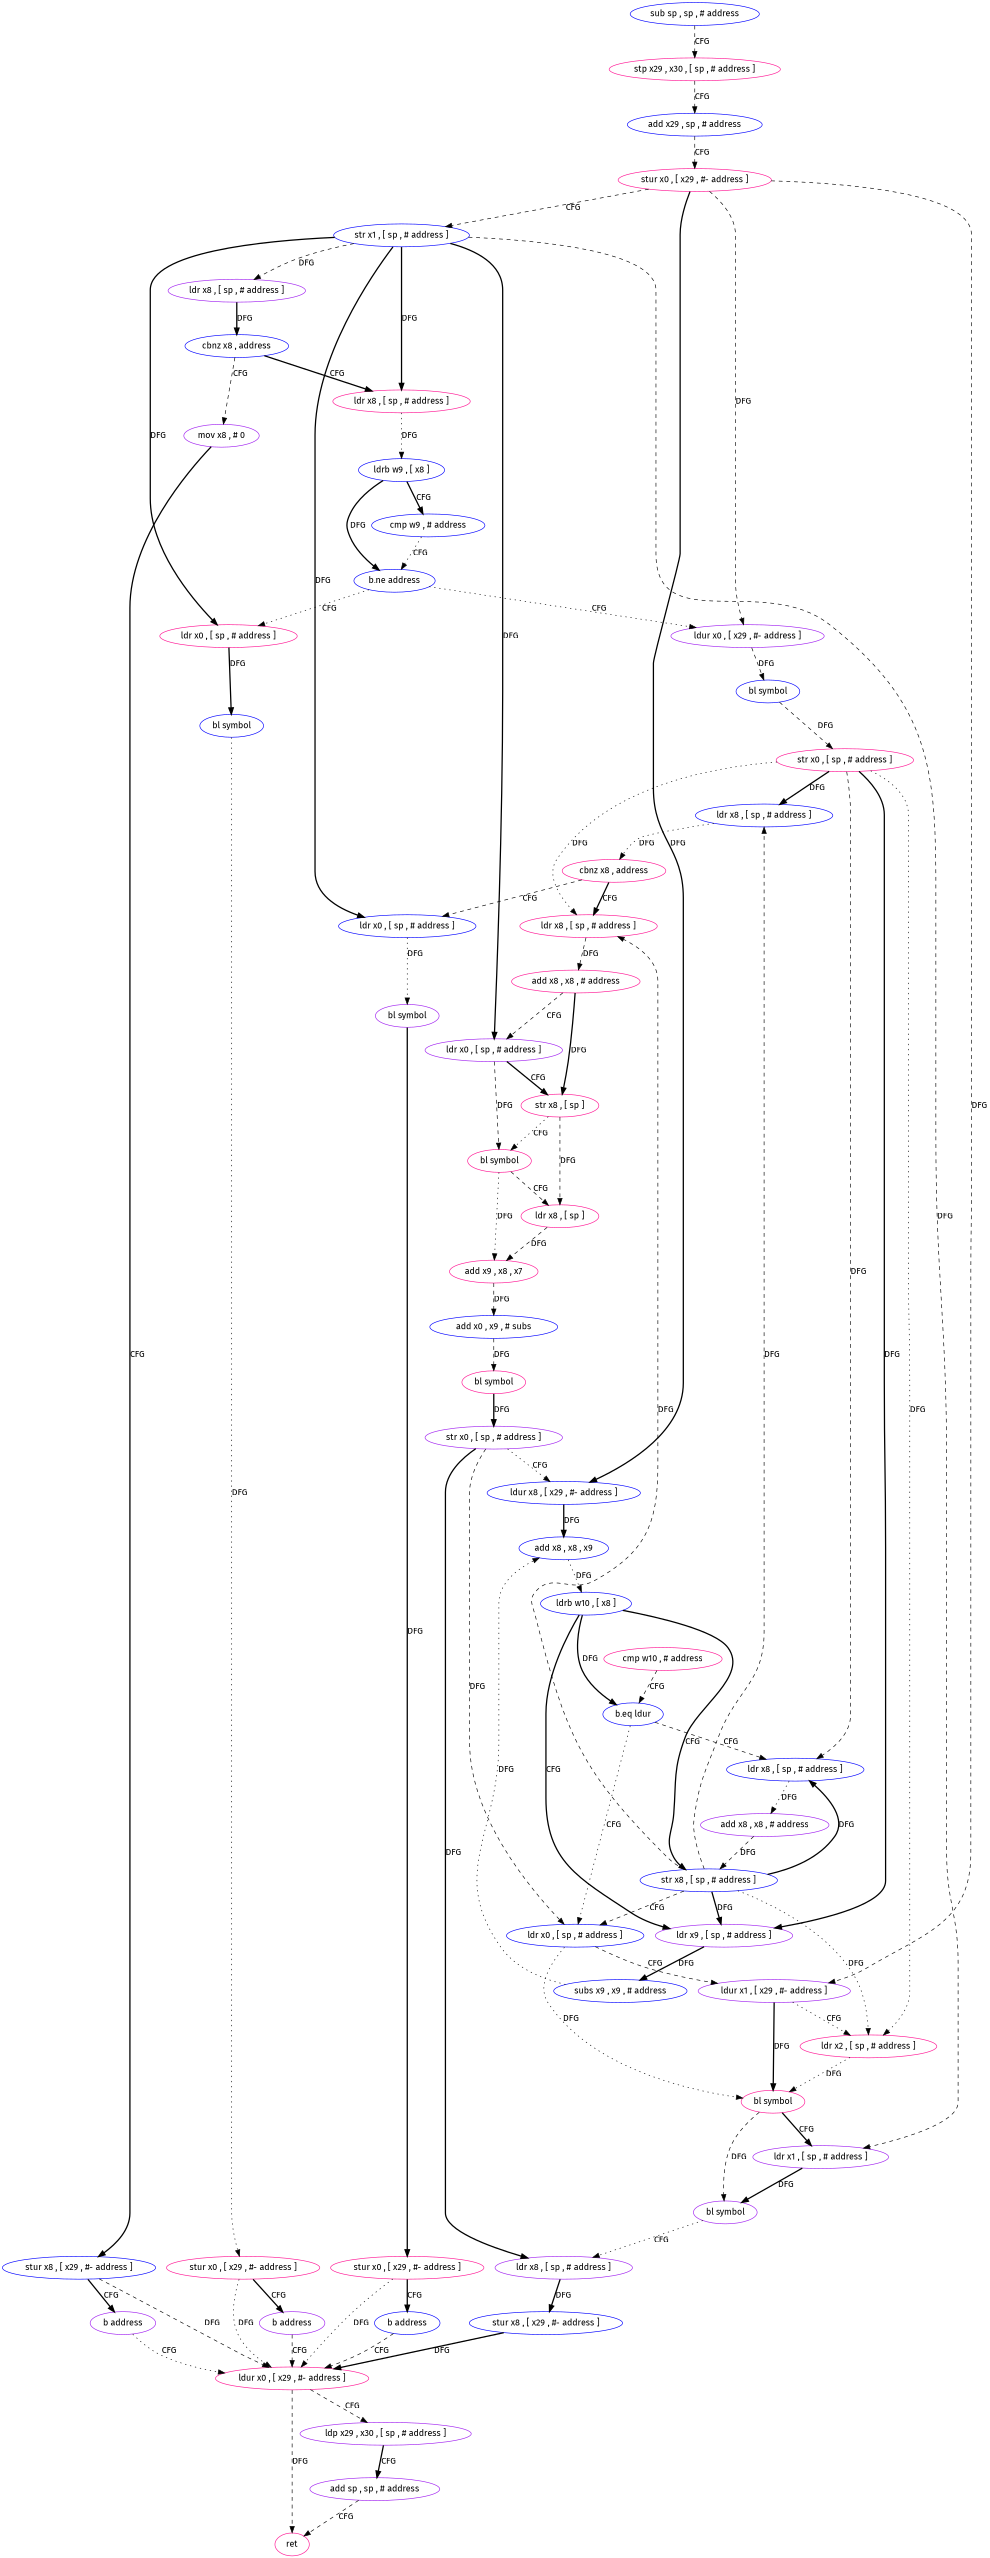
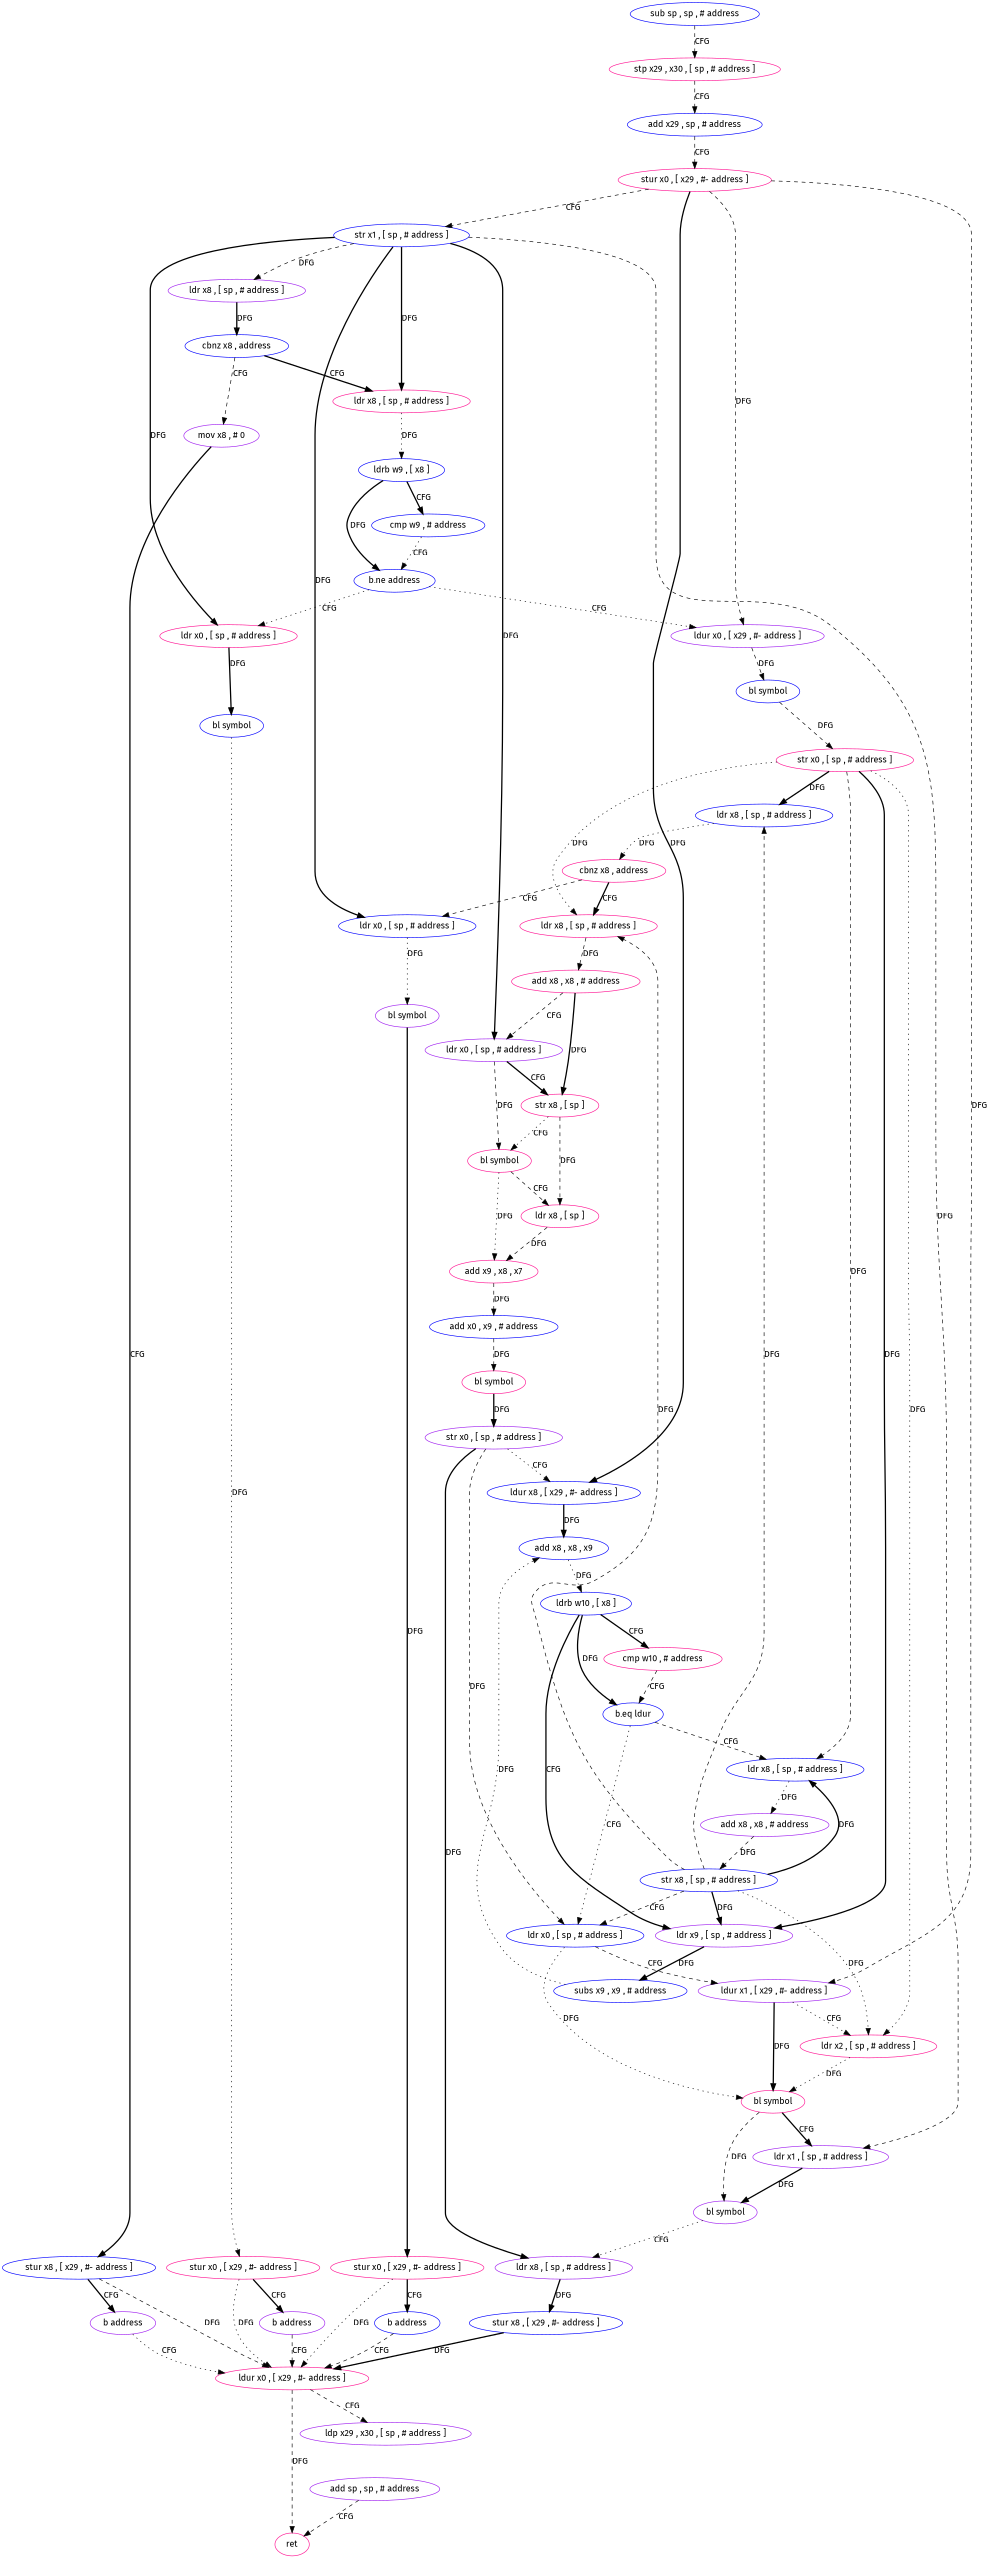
(494, 1327) -> (494, 1327)
(710, 1703) -> (622, 1629)
(381, 2458) -> none
